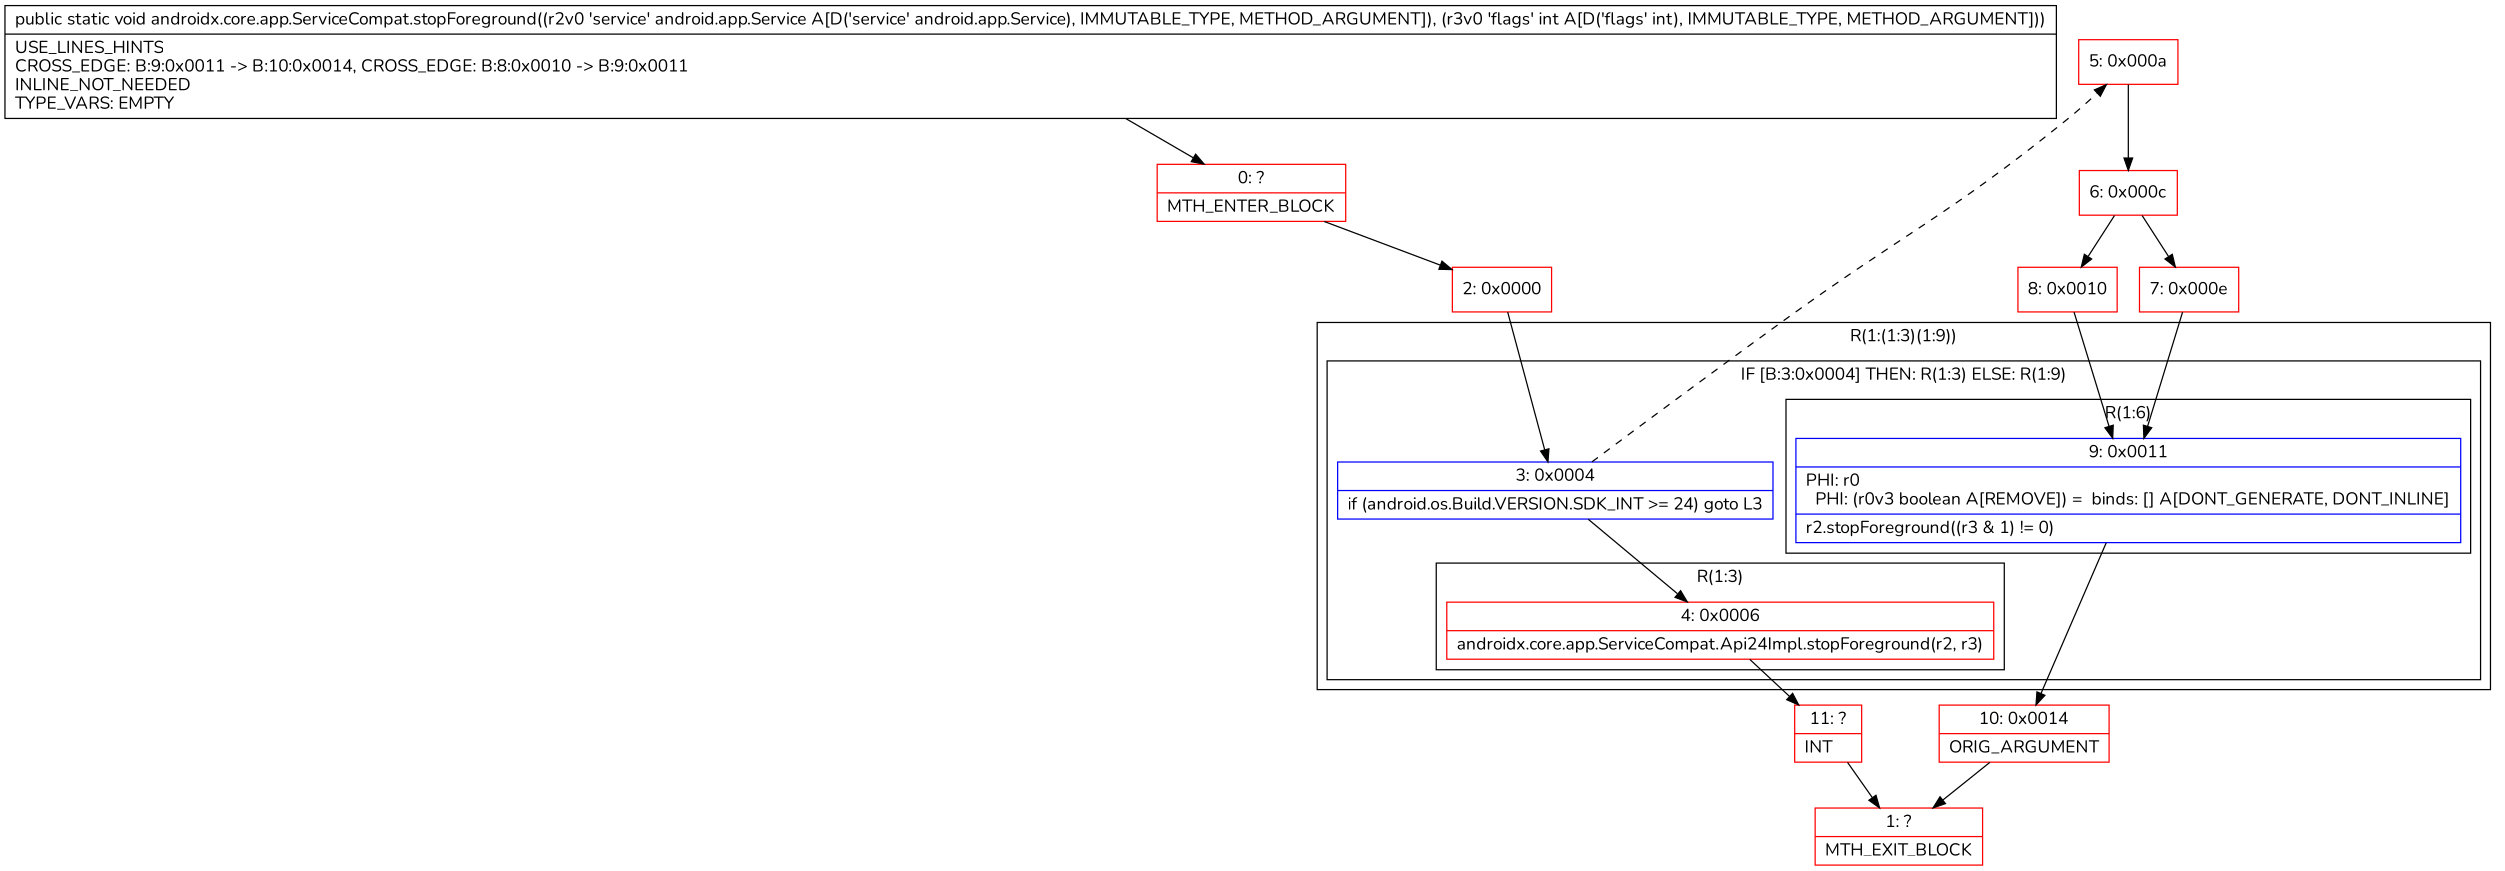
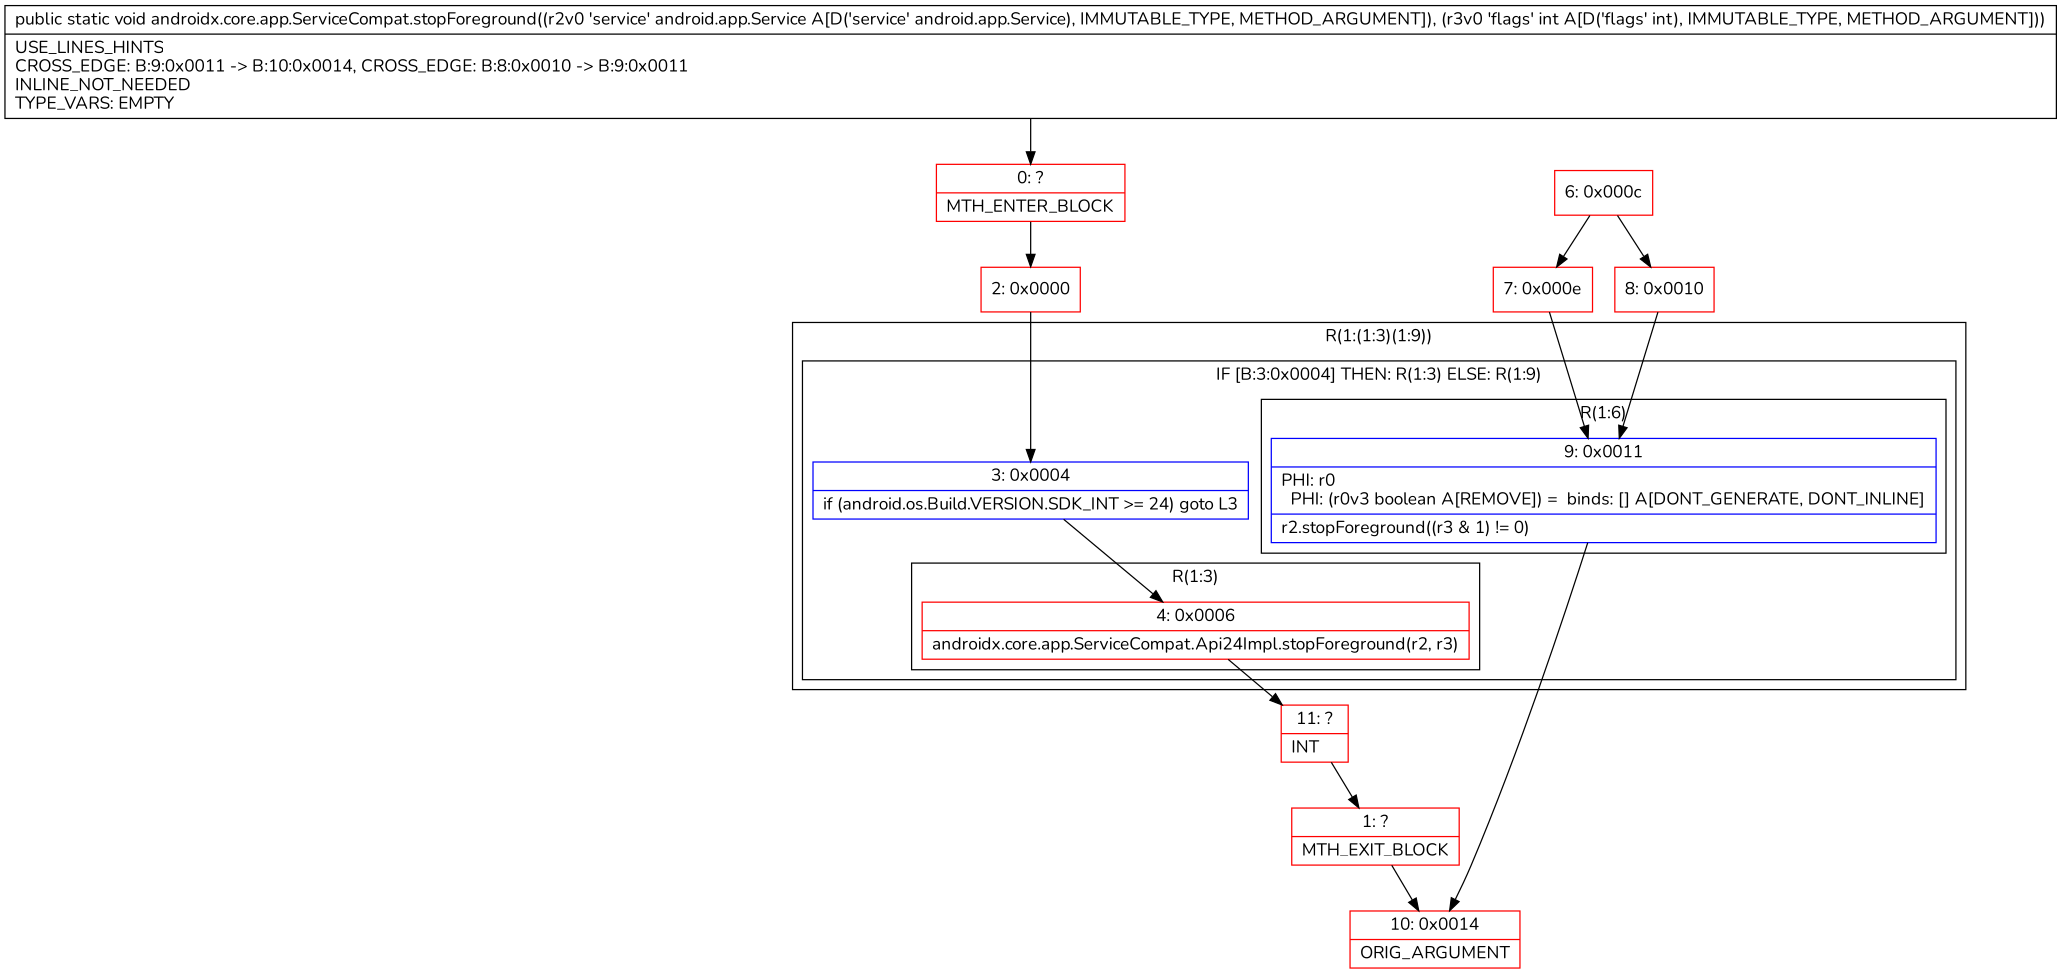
(2128, 62) -> none
(1966, 781) -> (1402, 883)
